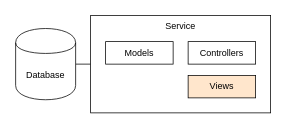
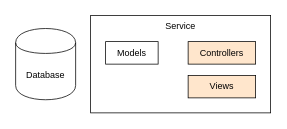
(139, 53) -> (132, 53)
(222, 53) -> (222, 53)
(82, 64) -> none
